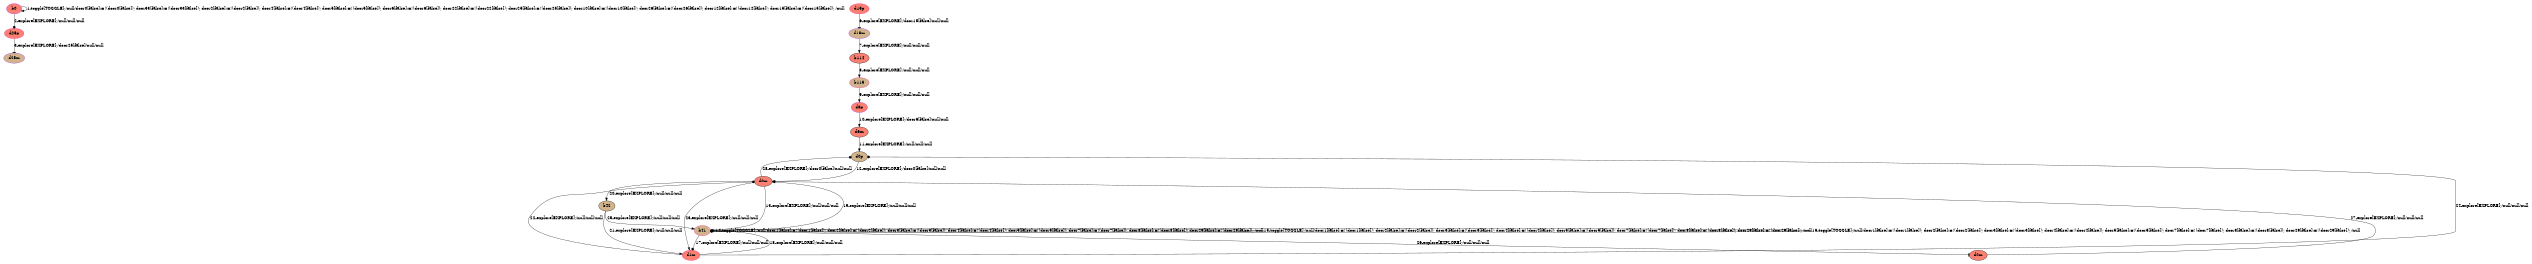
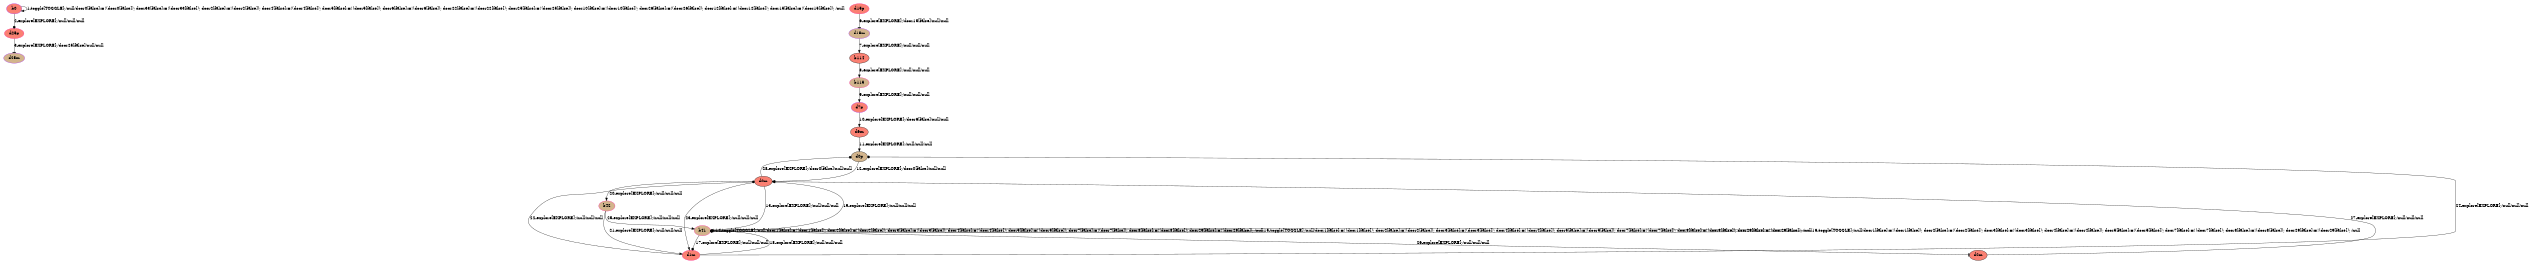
(859, 107) -> (859, 107)
(607, 206) -> (607, 206)
